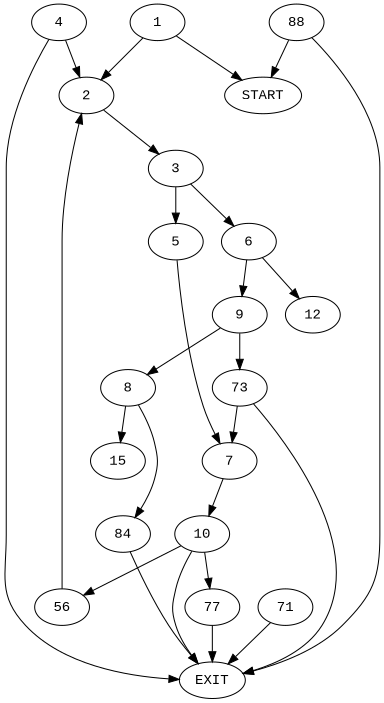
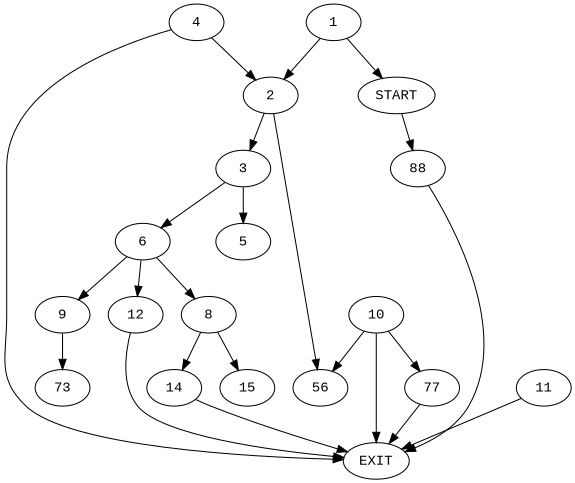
(282, 54) -> (406, 127)
(183, 352) -> (172, 274)
(62, 356) -> (295, 237)
(230, 461) -> none
(123, 534) -> (174, 388)
(333, 547) -> (195, 434)
(285, 607) -> (544, 388)
